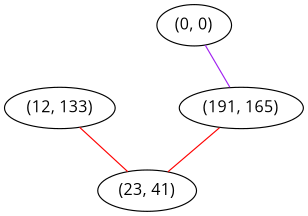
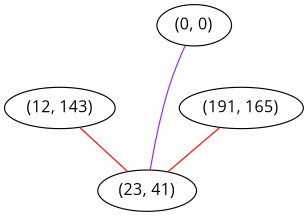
(217, 66) -> (163, 107)
(60, 108) -> (60, 108)
